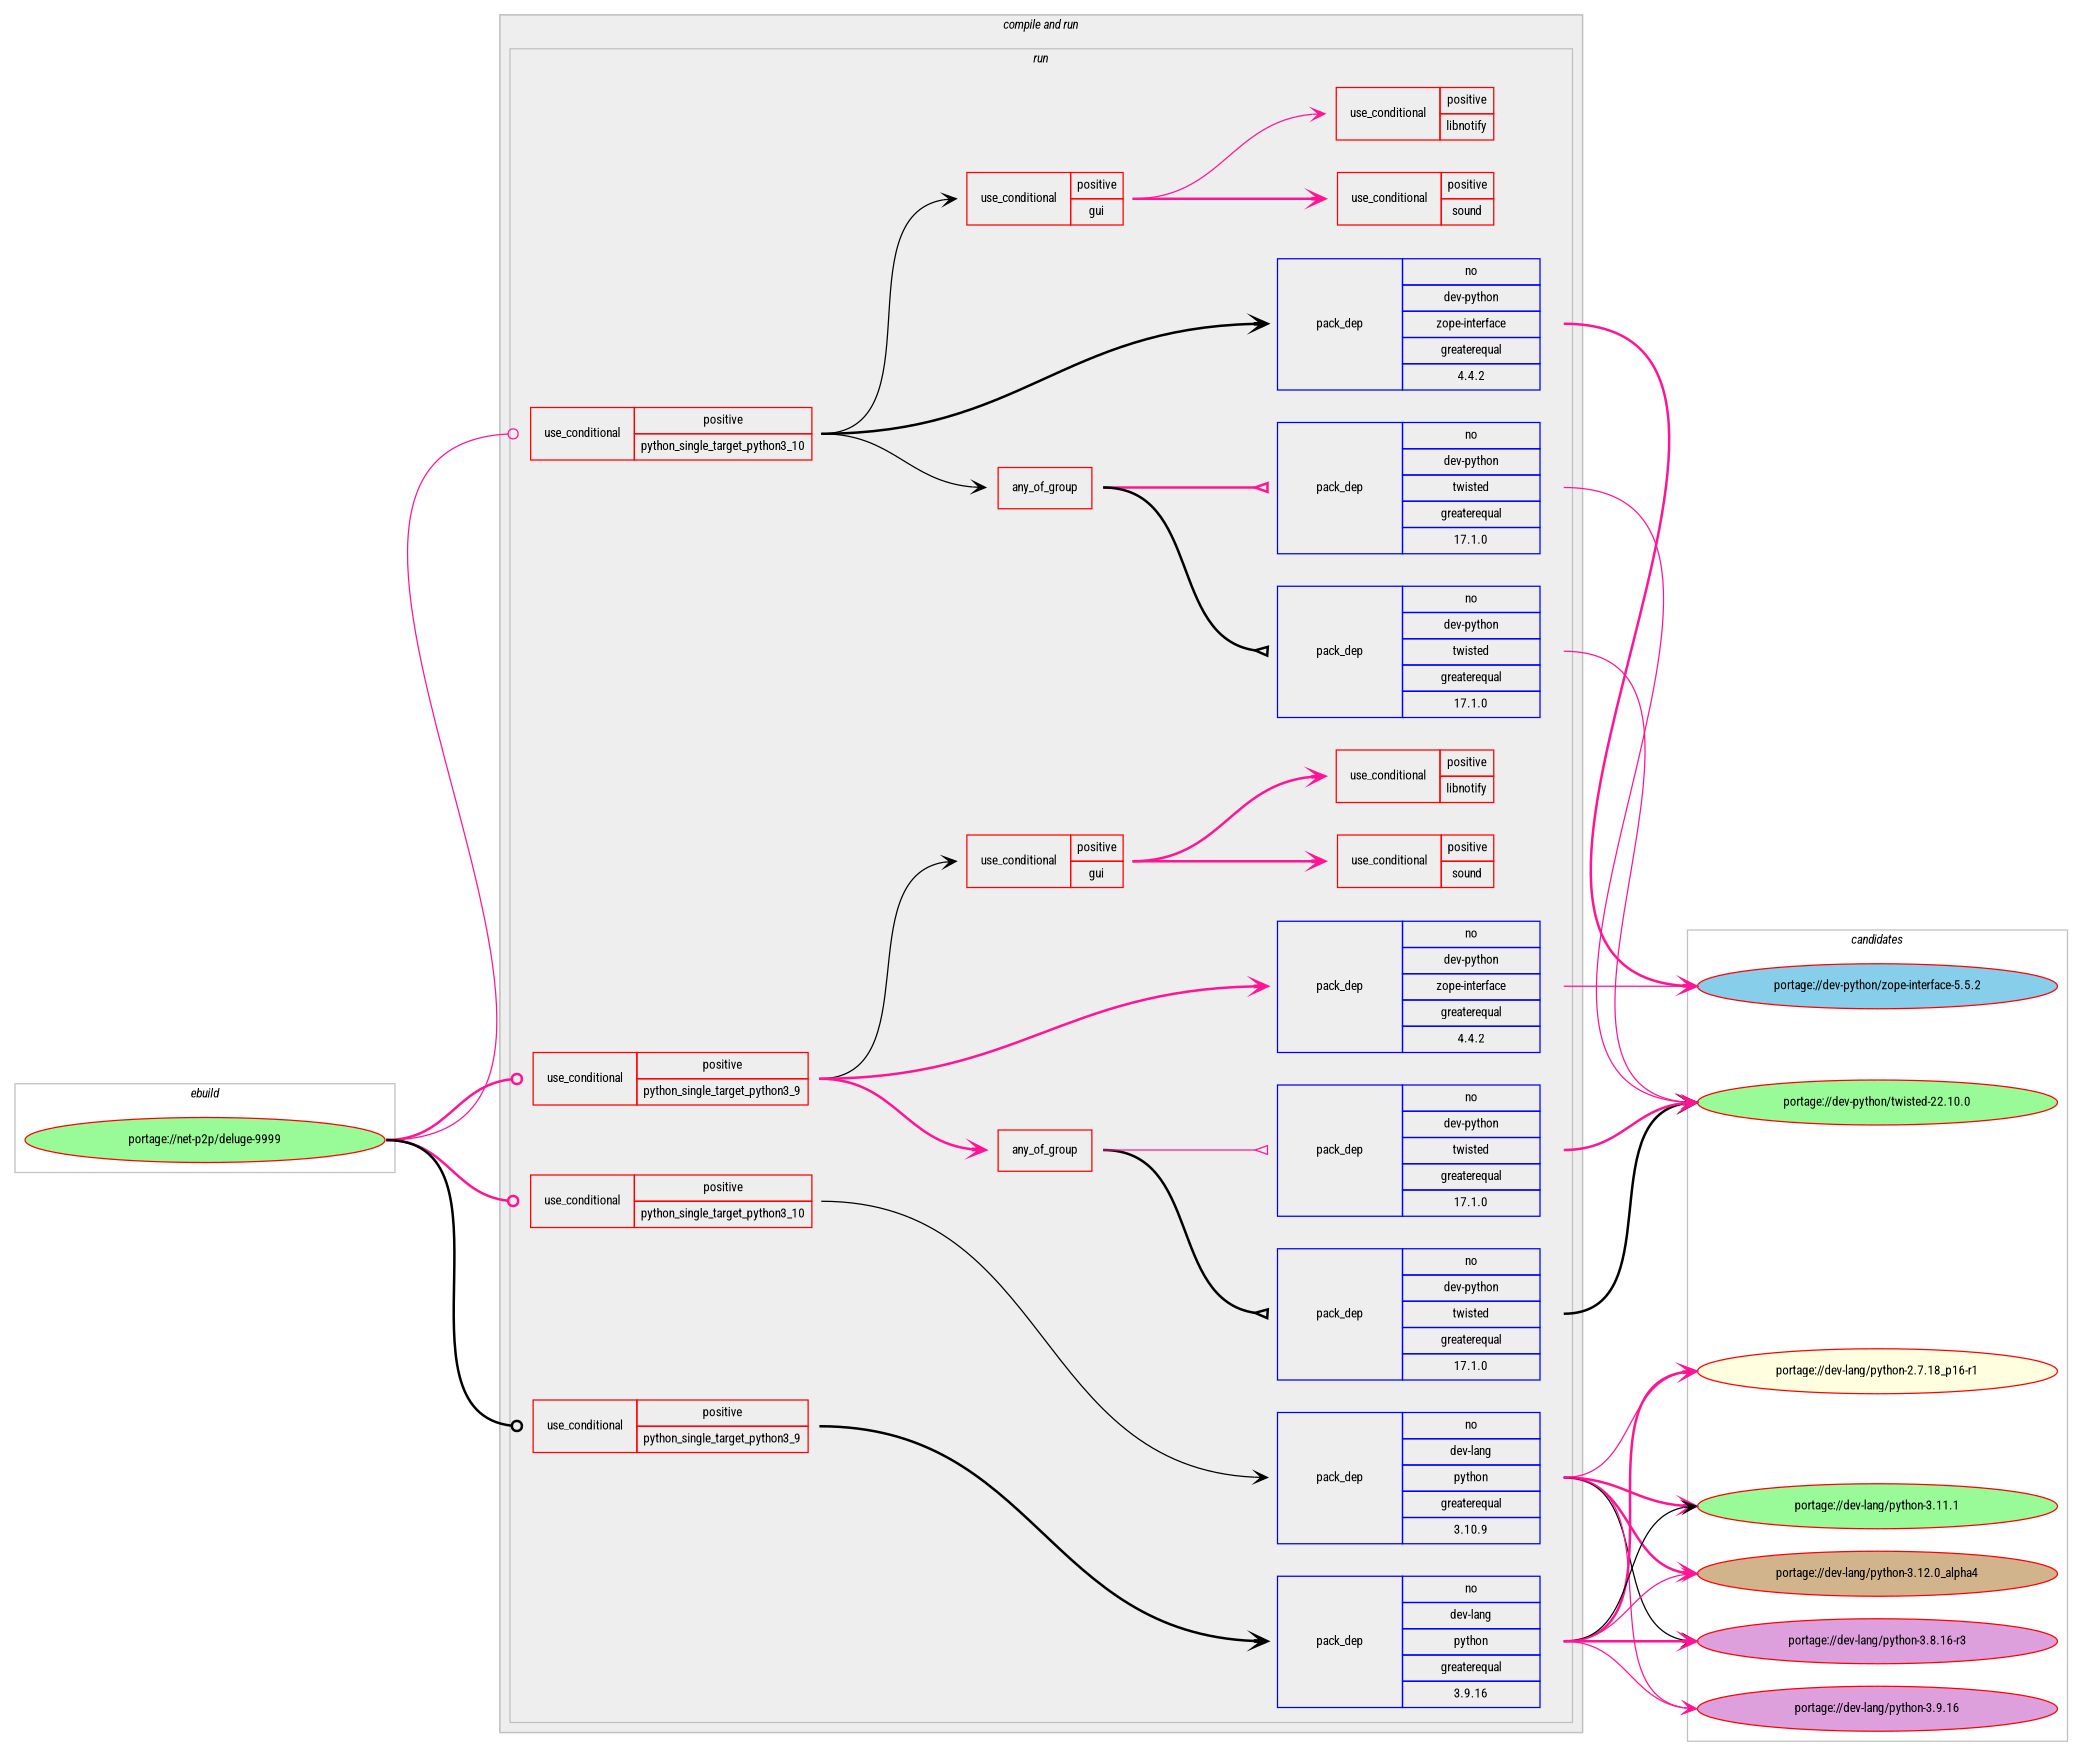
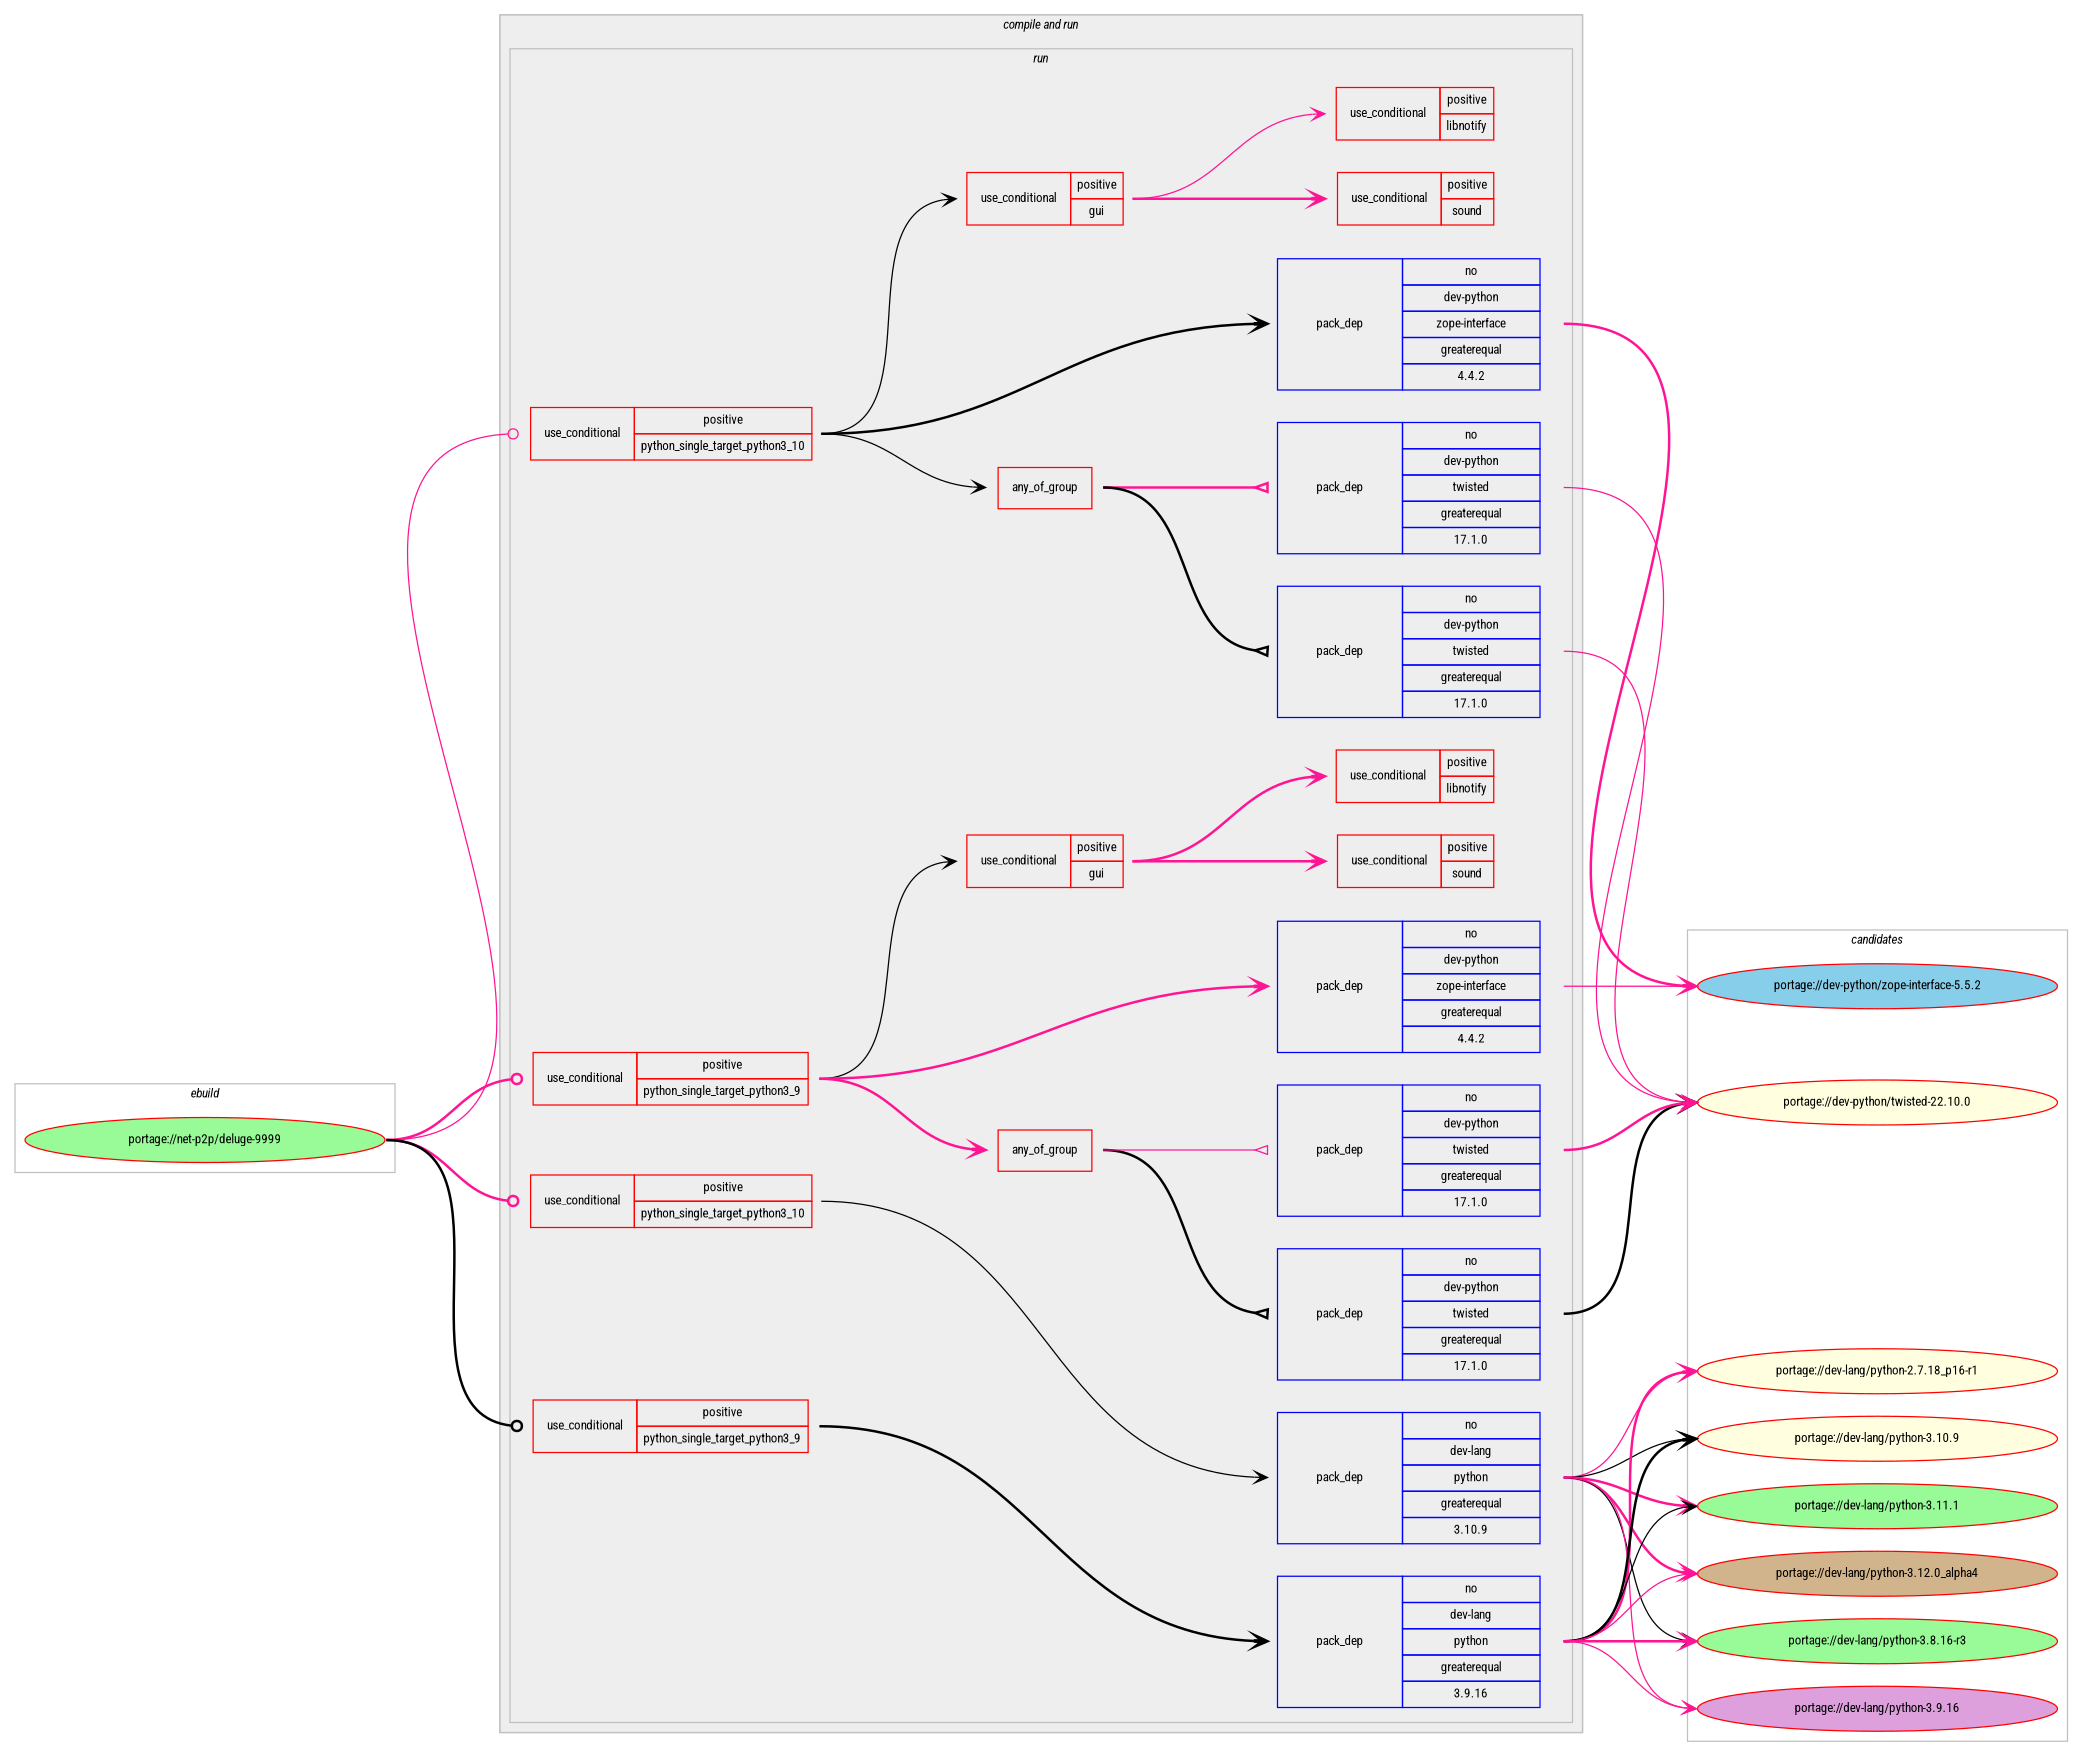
(1878, 1102) -> (1878, 1102)
none -> (1878, 1439)
(1878, 1641) -> (1878, 1641)
